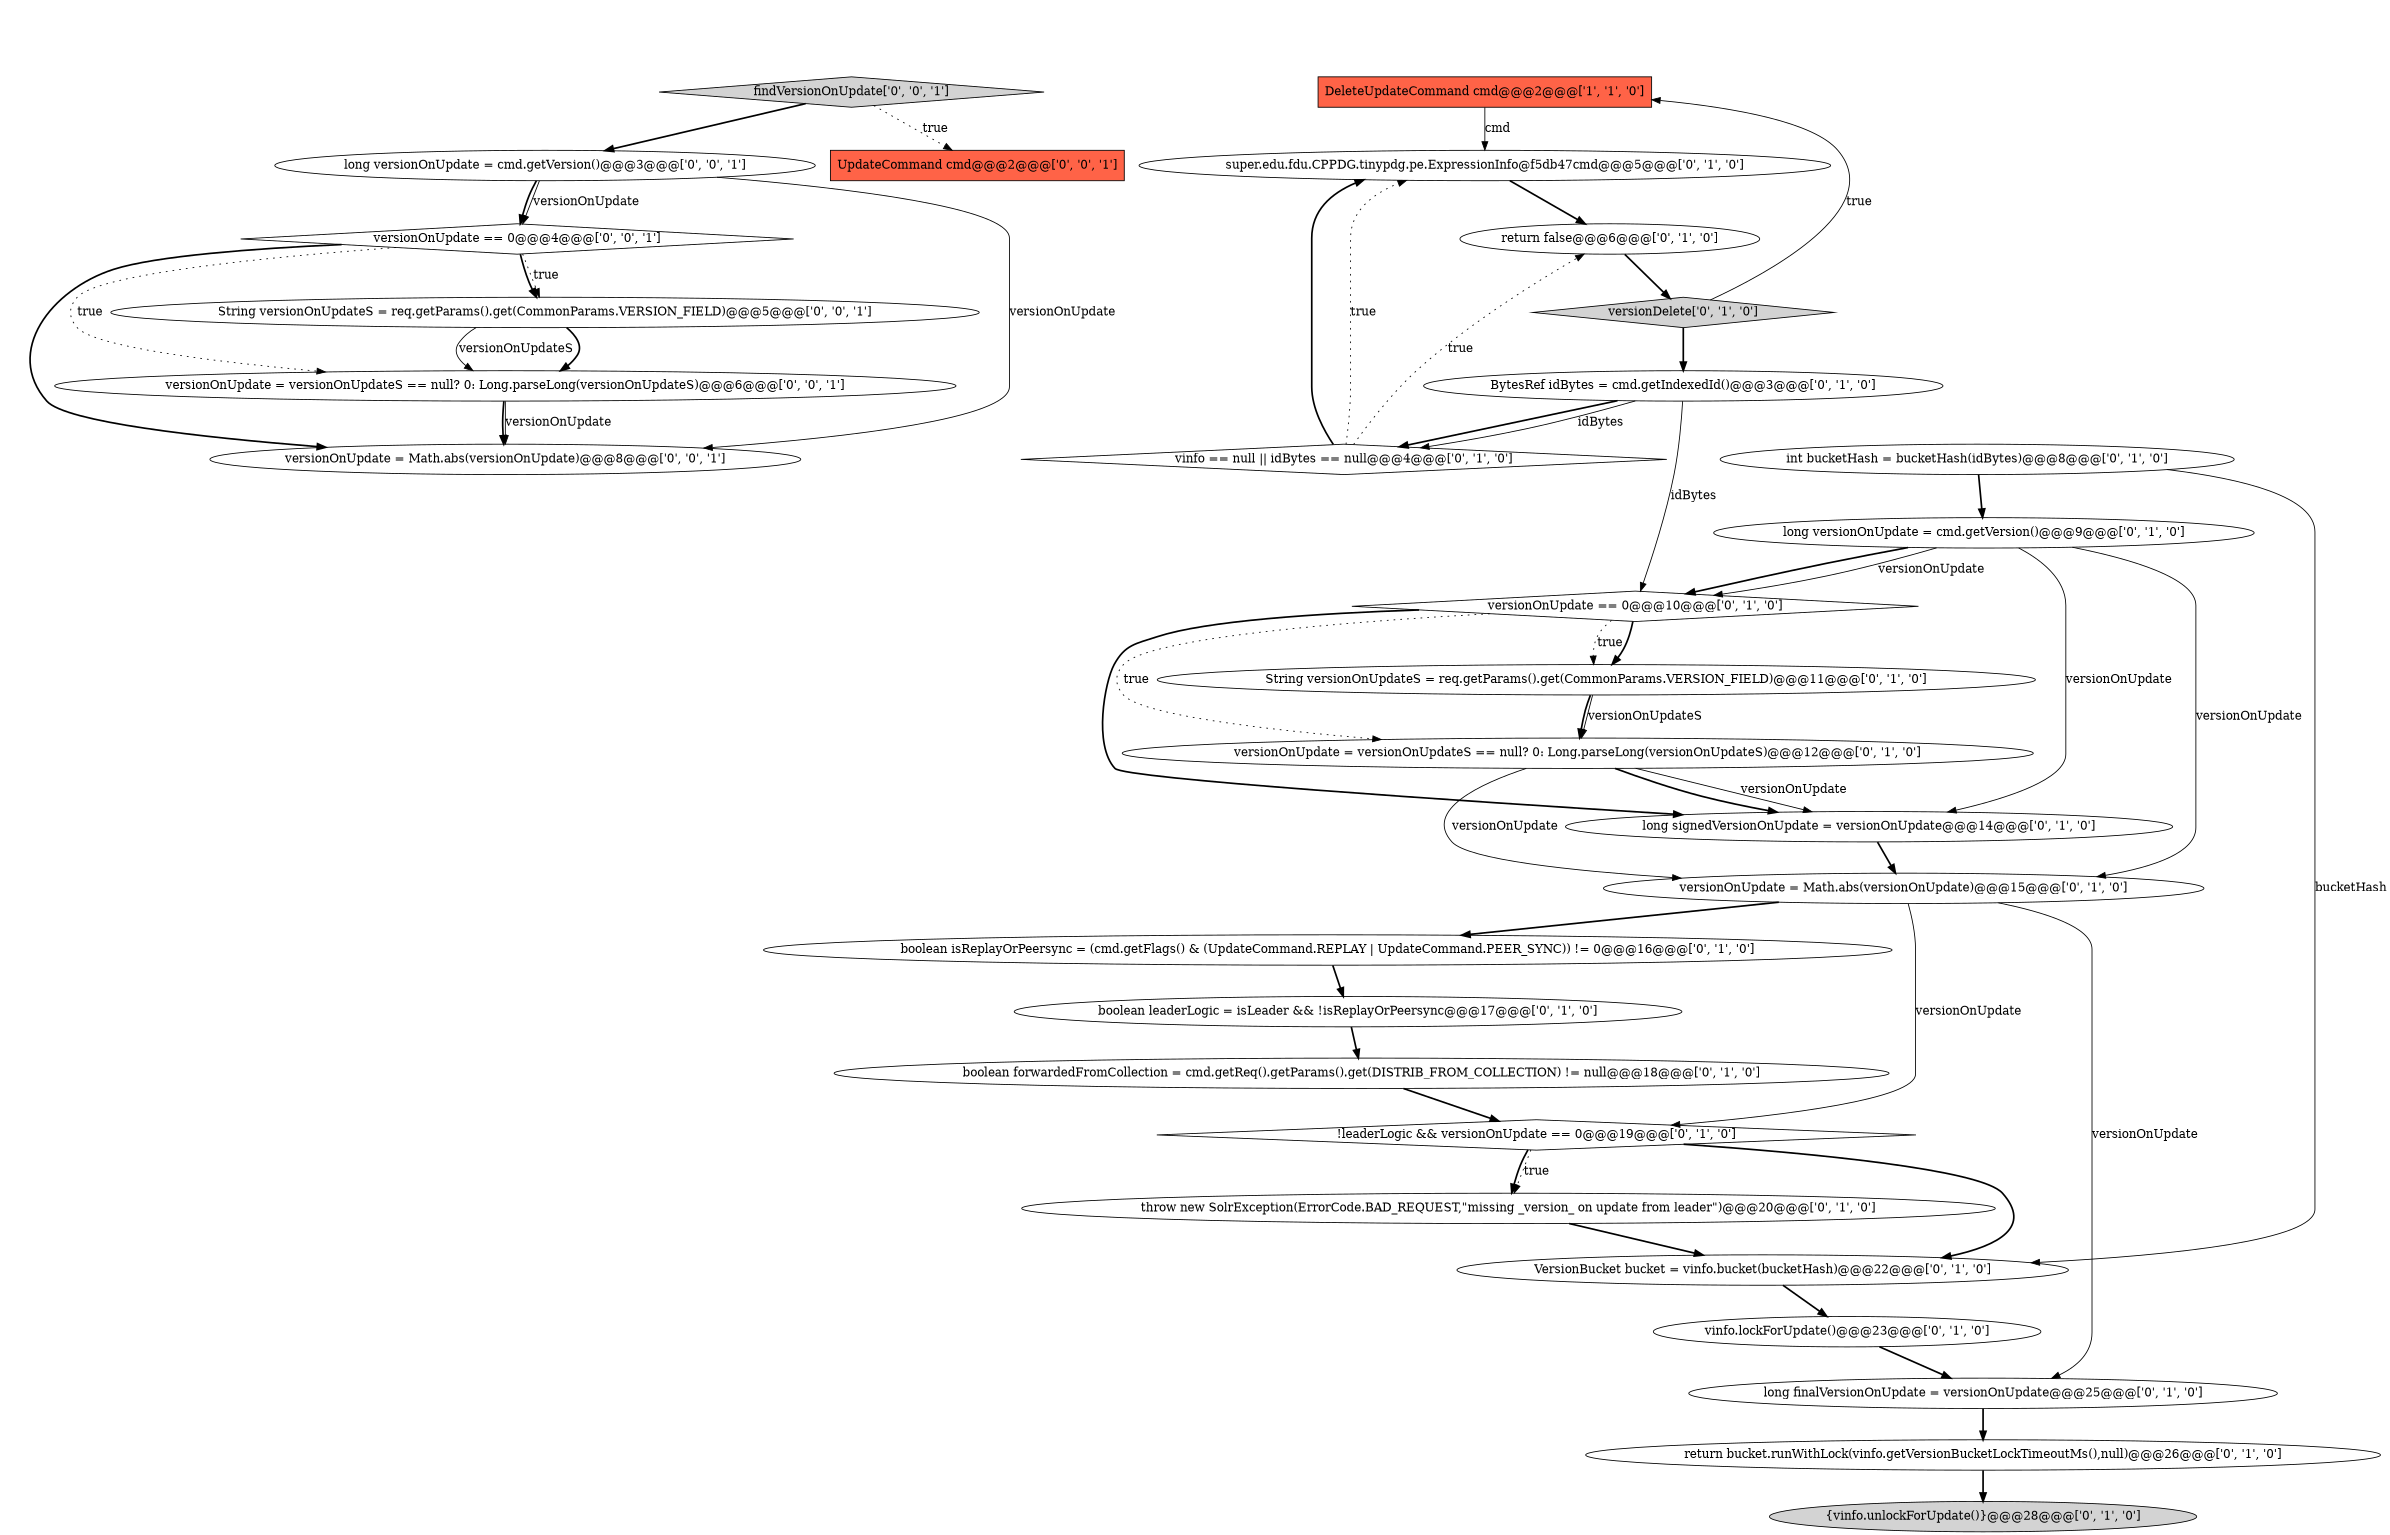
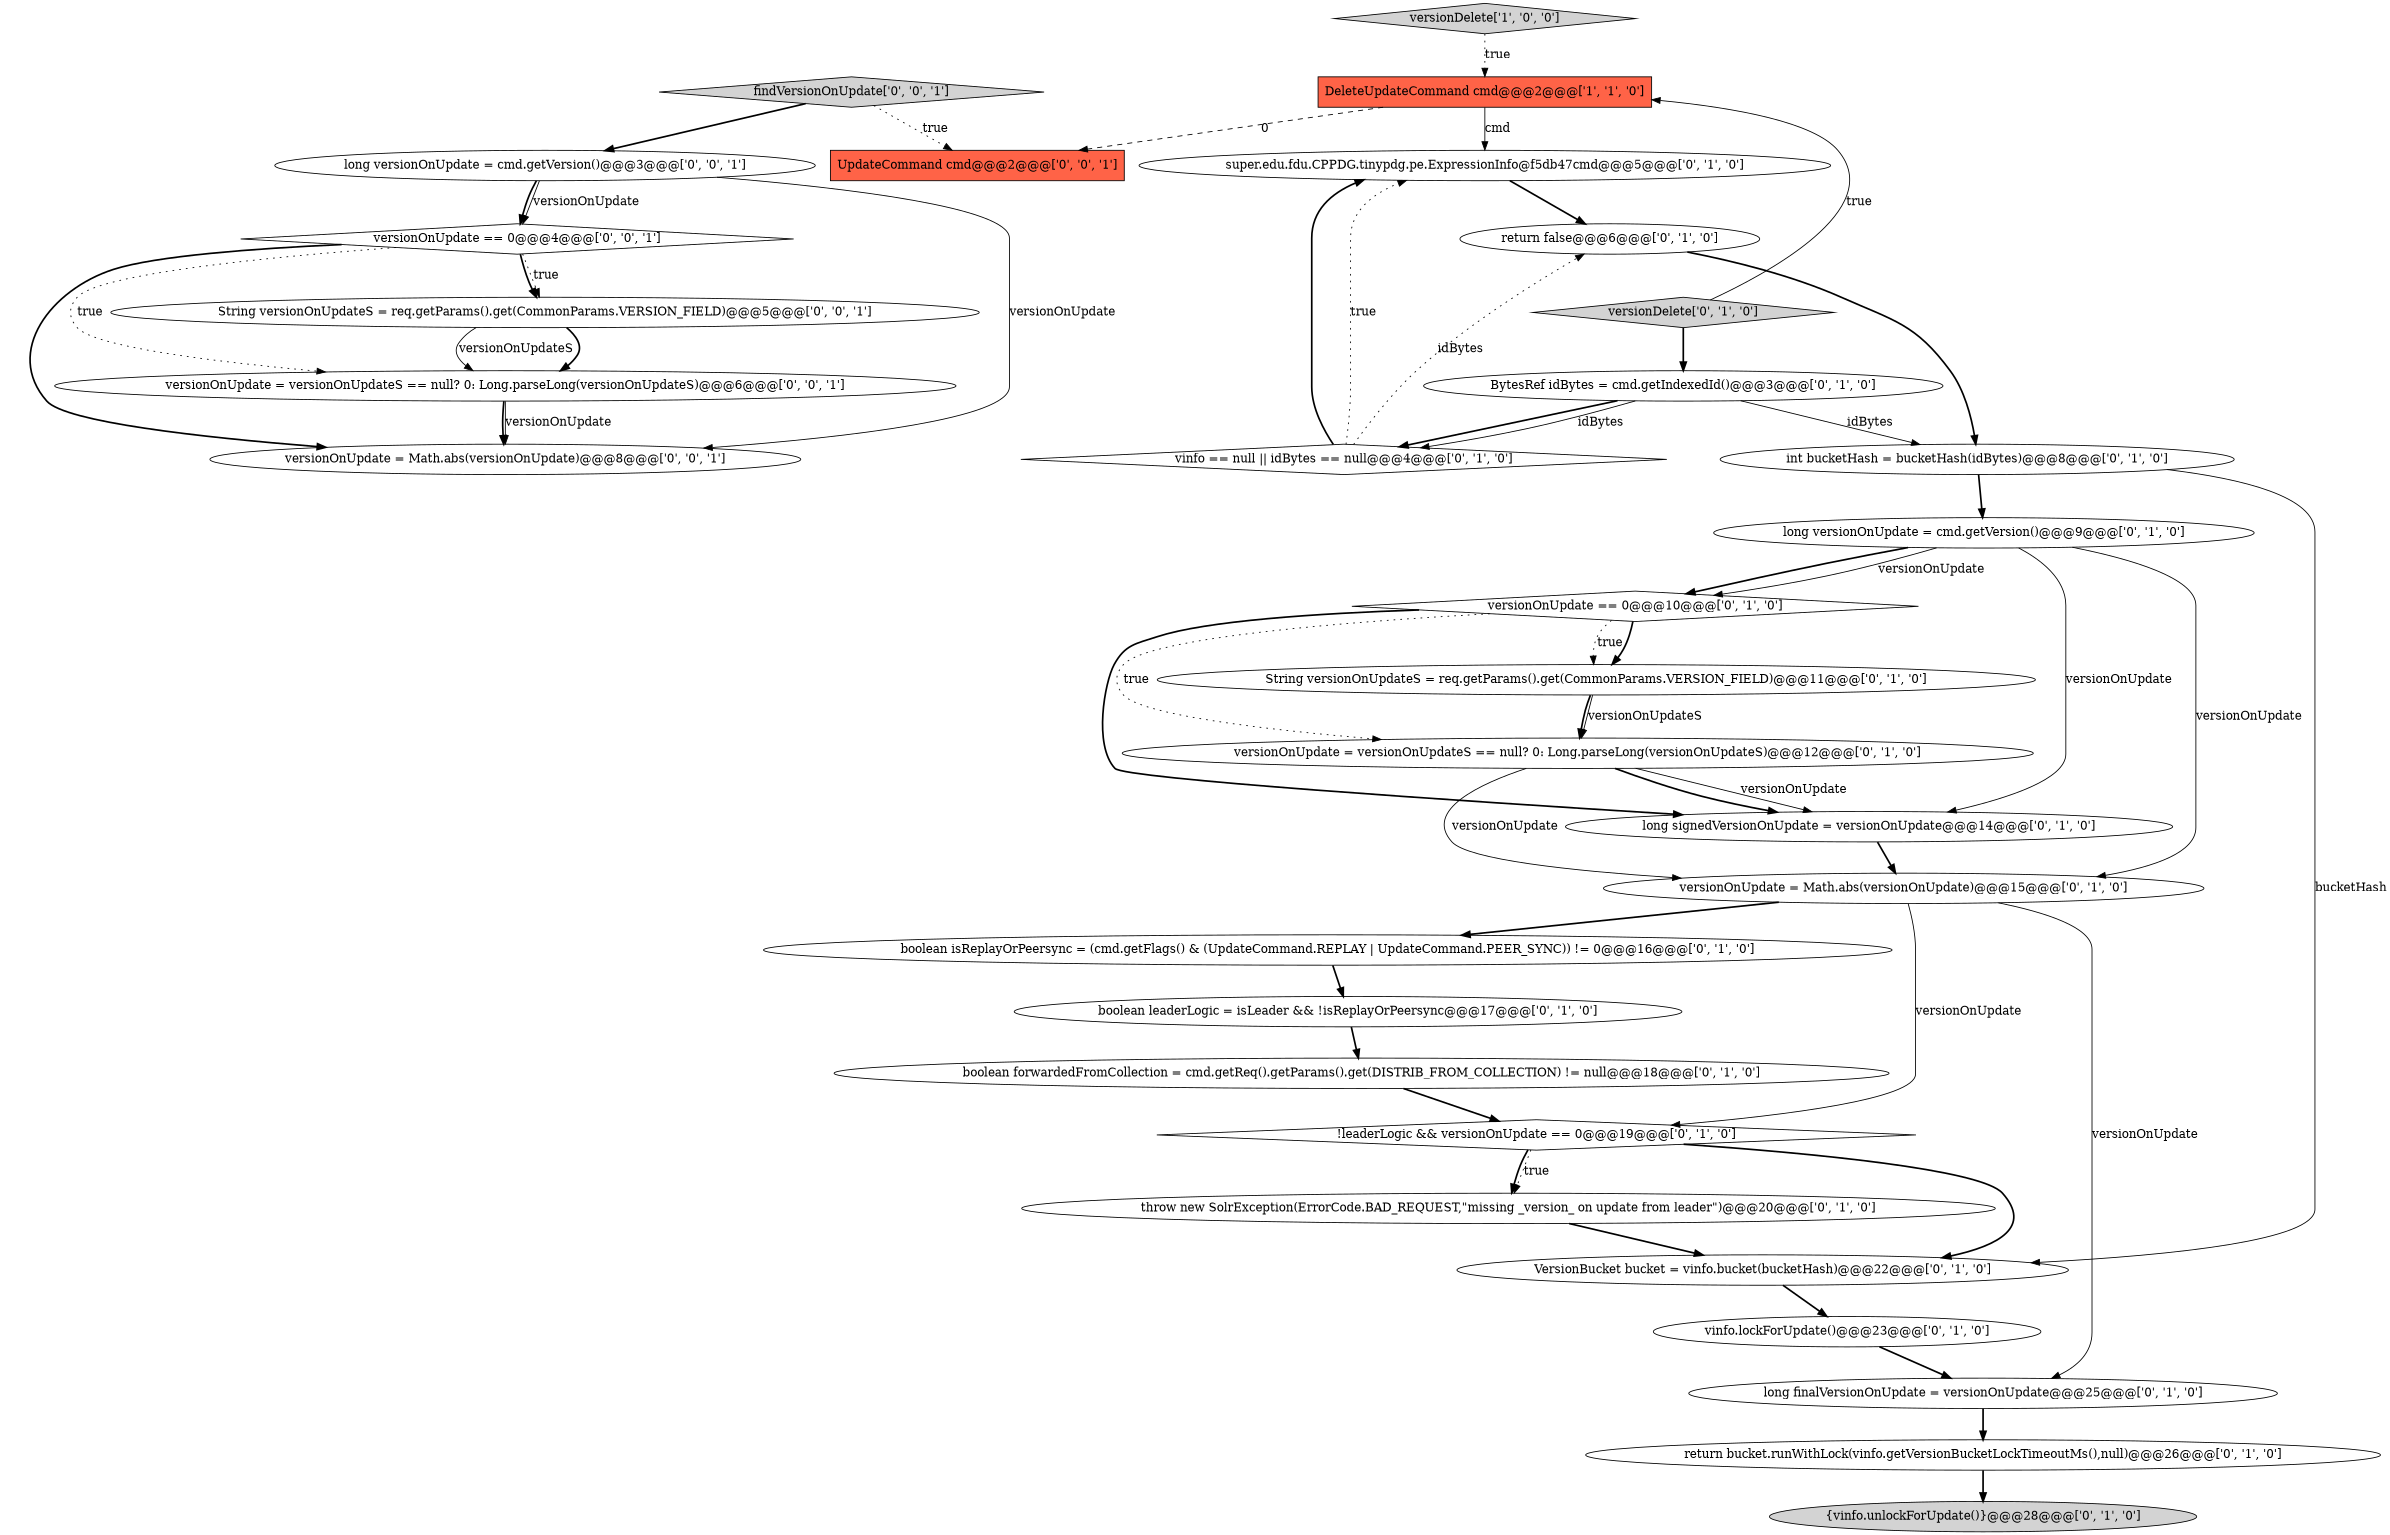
none -> (1485, 19)
none -> (1235, 128)
(1644, 273) -> (1861, 306)
(1461, 349) -> (1461, 349)
(1670, 494) -> (1826, 422)
